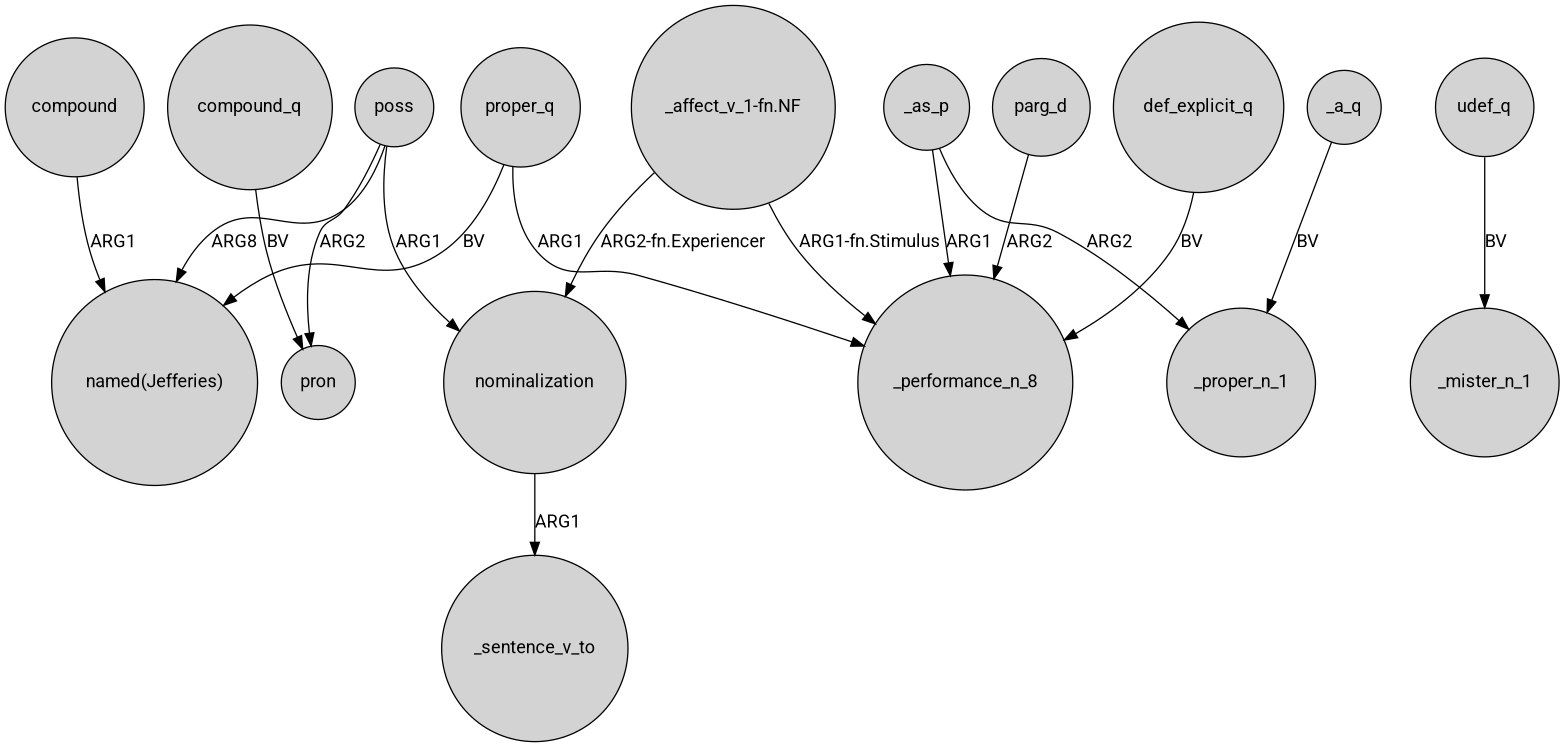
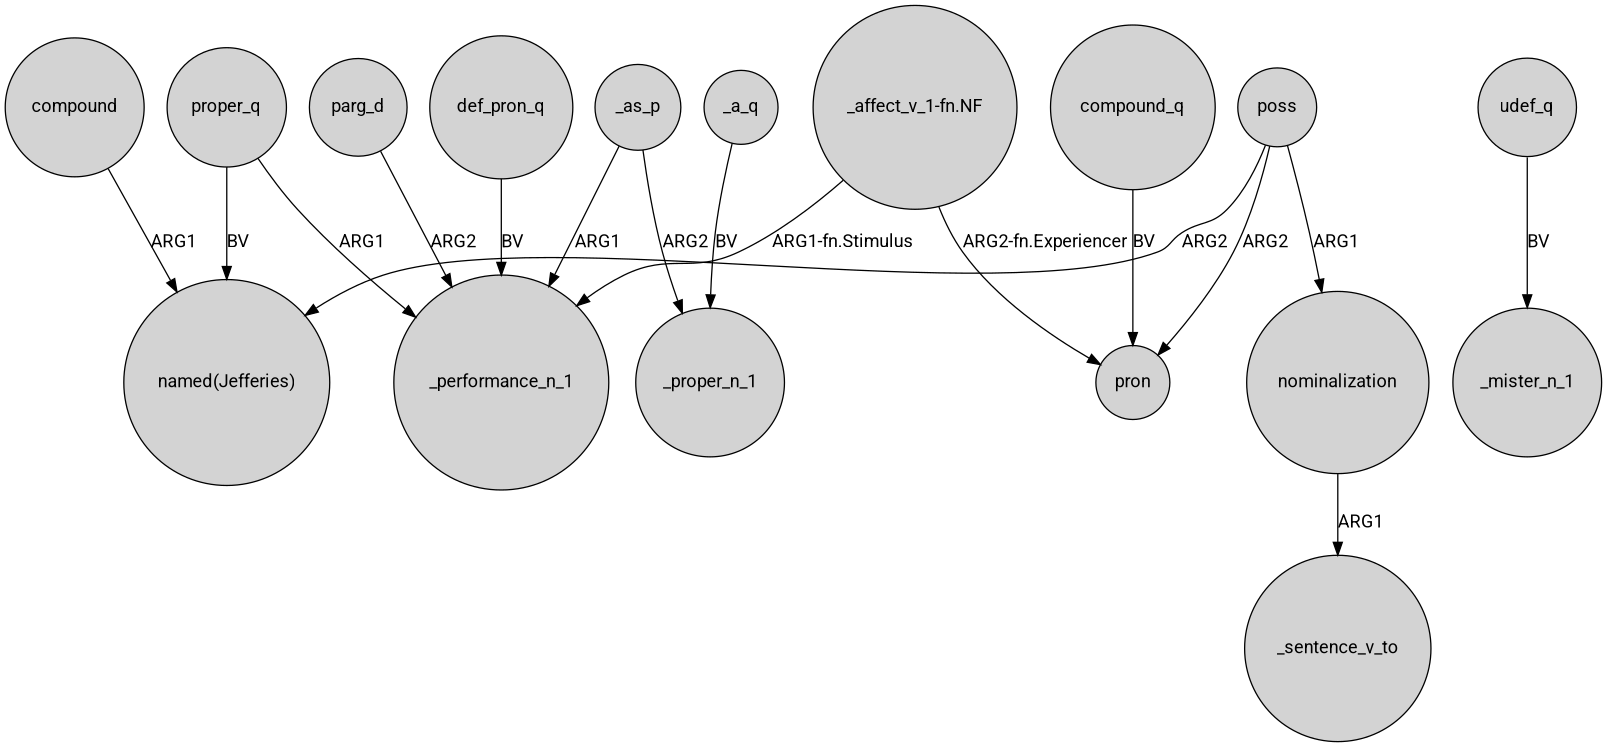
(1199, 107) -> (501, 107)
(607, 224) -> (1001, 295)
(235, 242) -> (1205, 242)
(965, 383) -> (501, 383)
